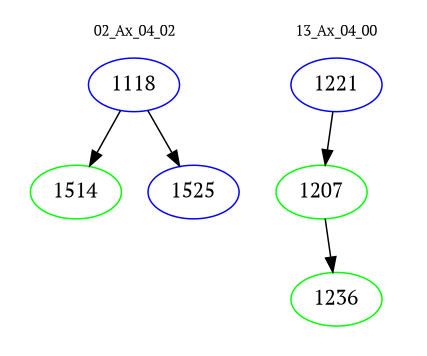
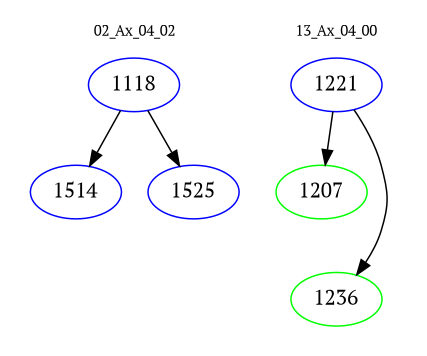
(76, 192) -> (76, 192)
(328, 238) -> (386, 185)
